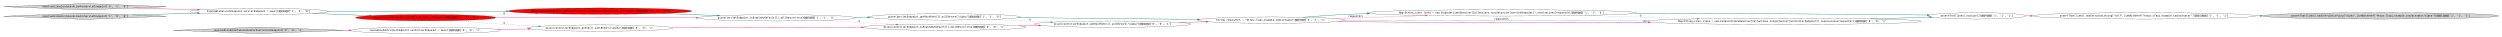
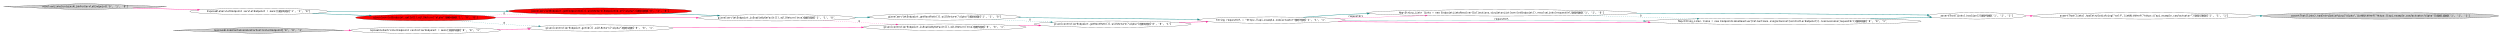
(85, 16) -> none
